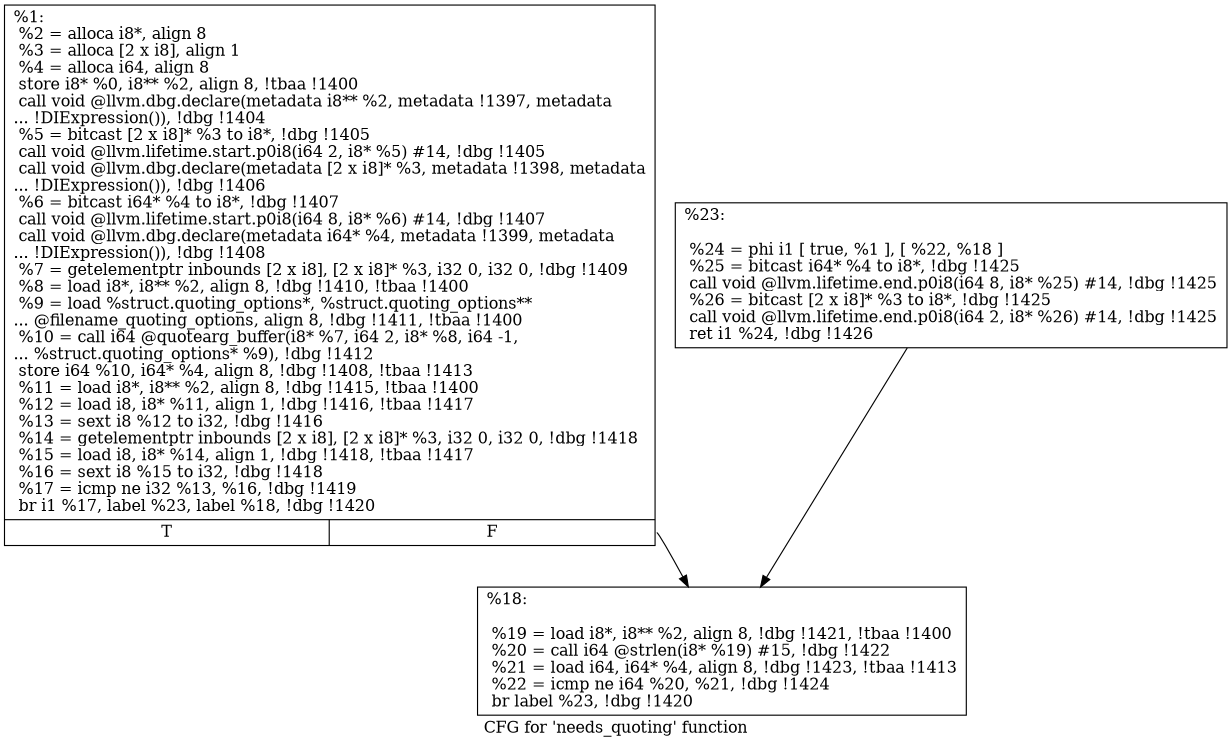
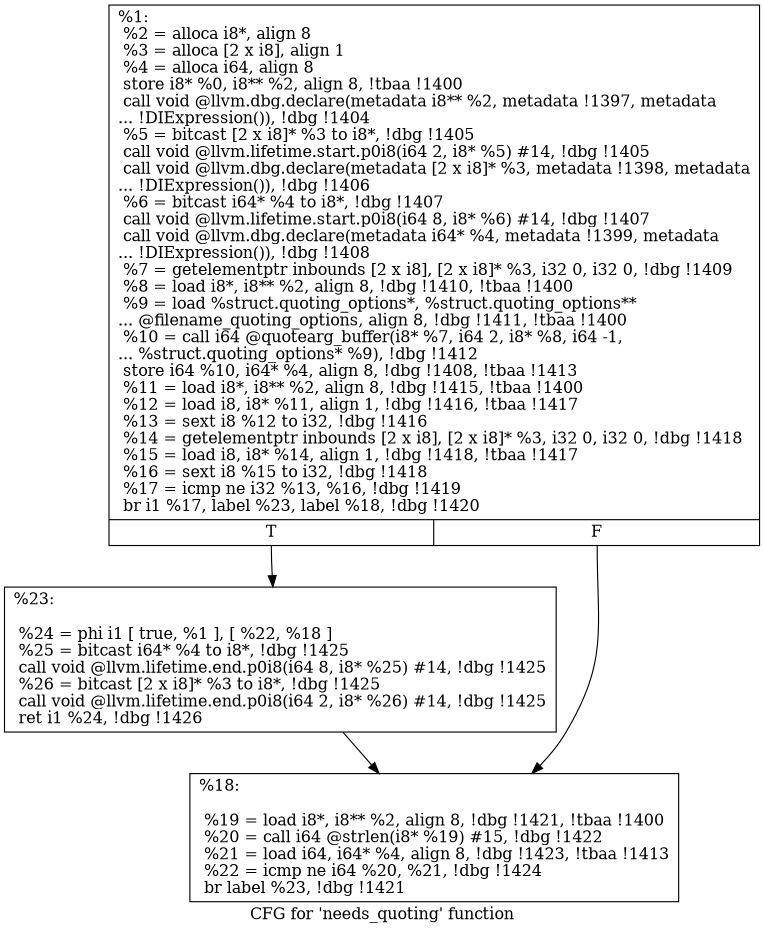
none -> (272, 561)
(590, 702) -> (302, 888)
